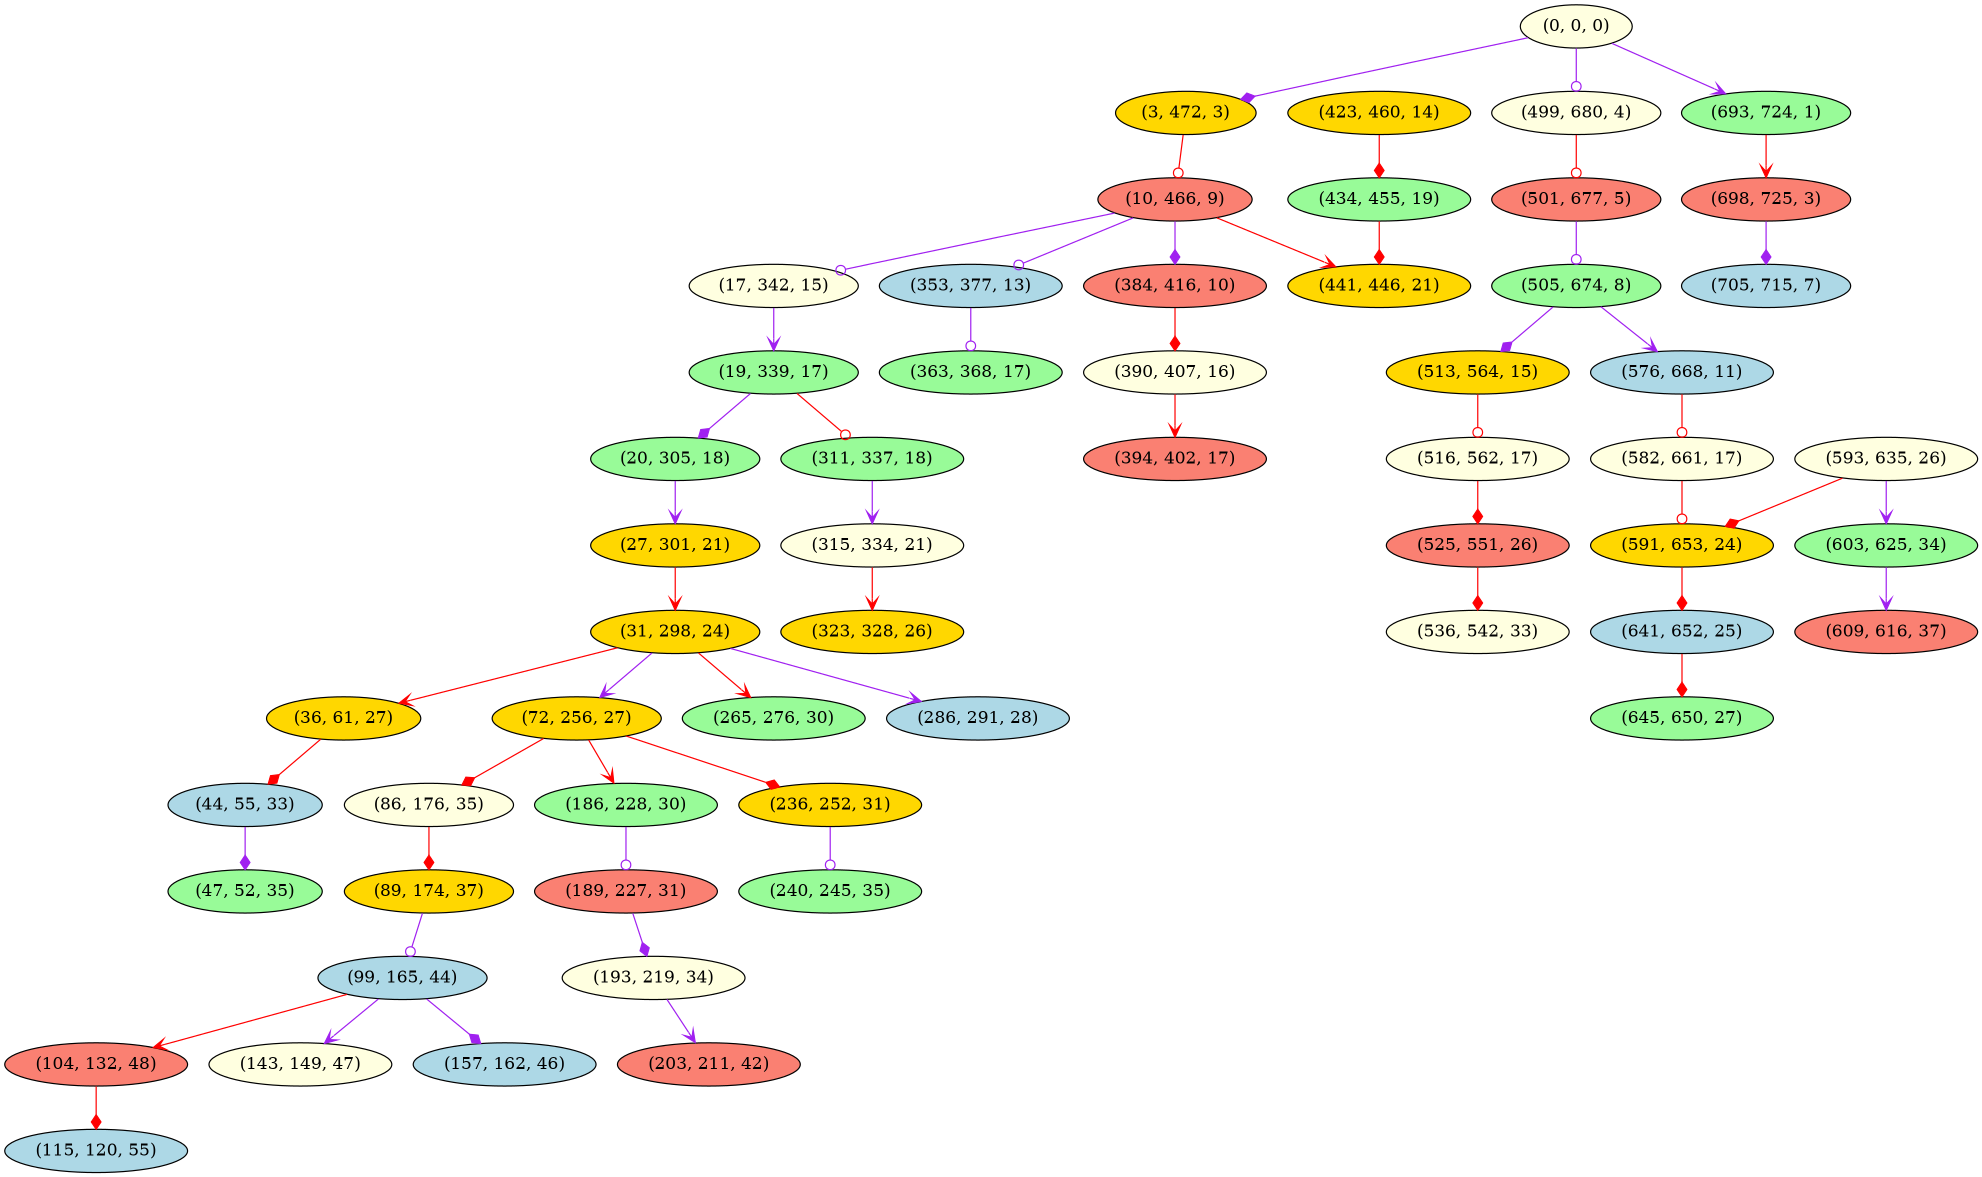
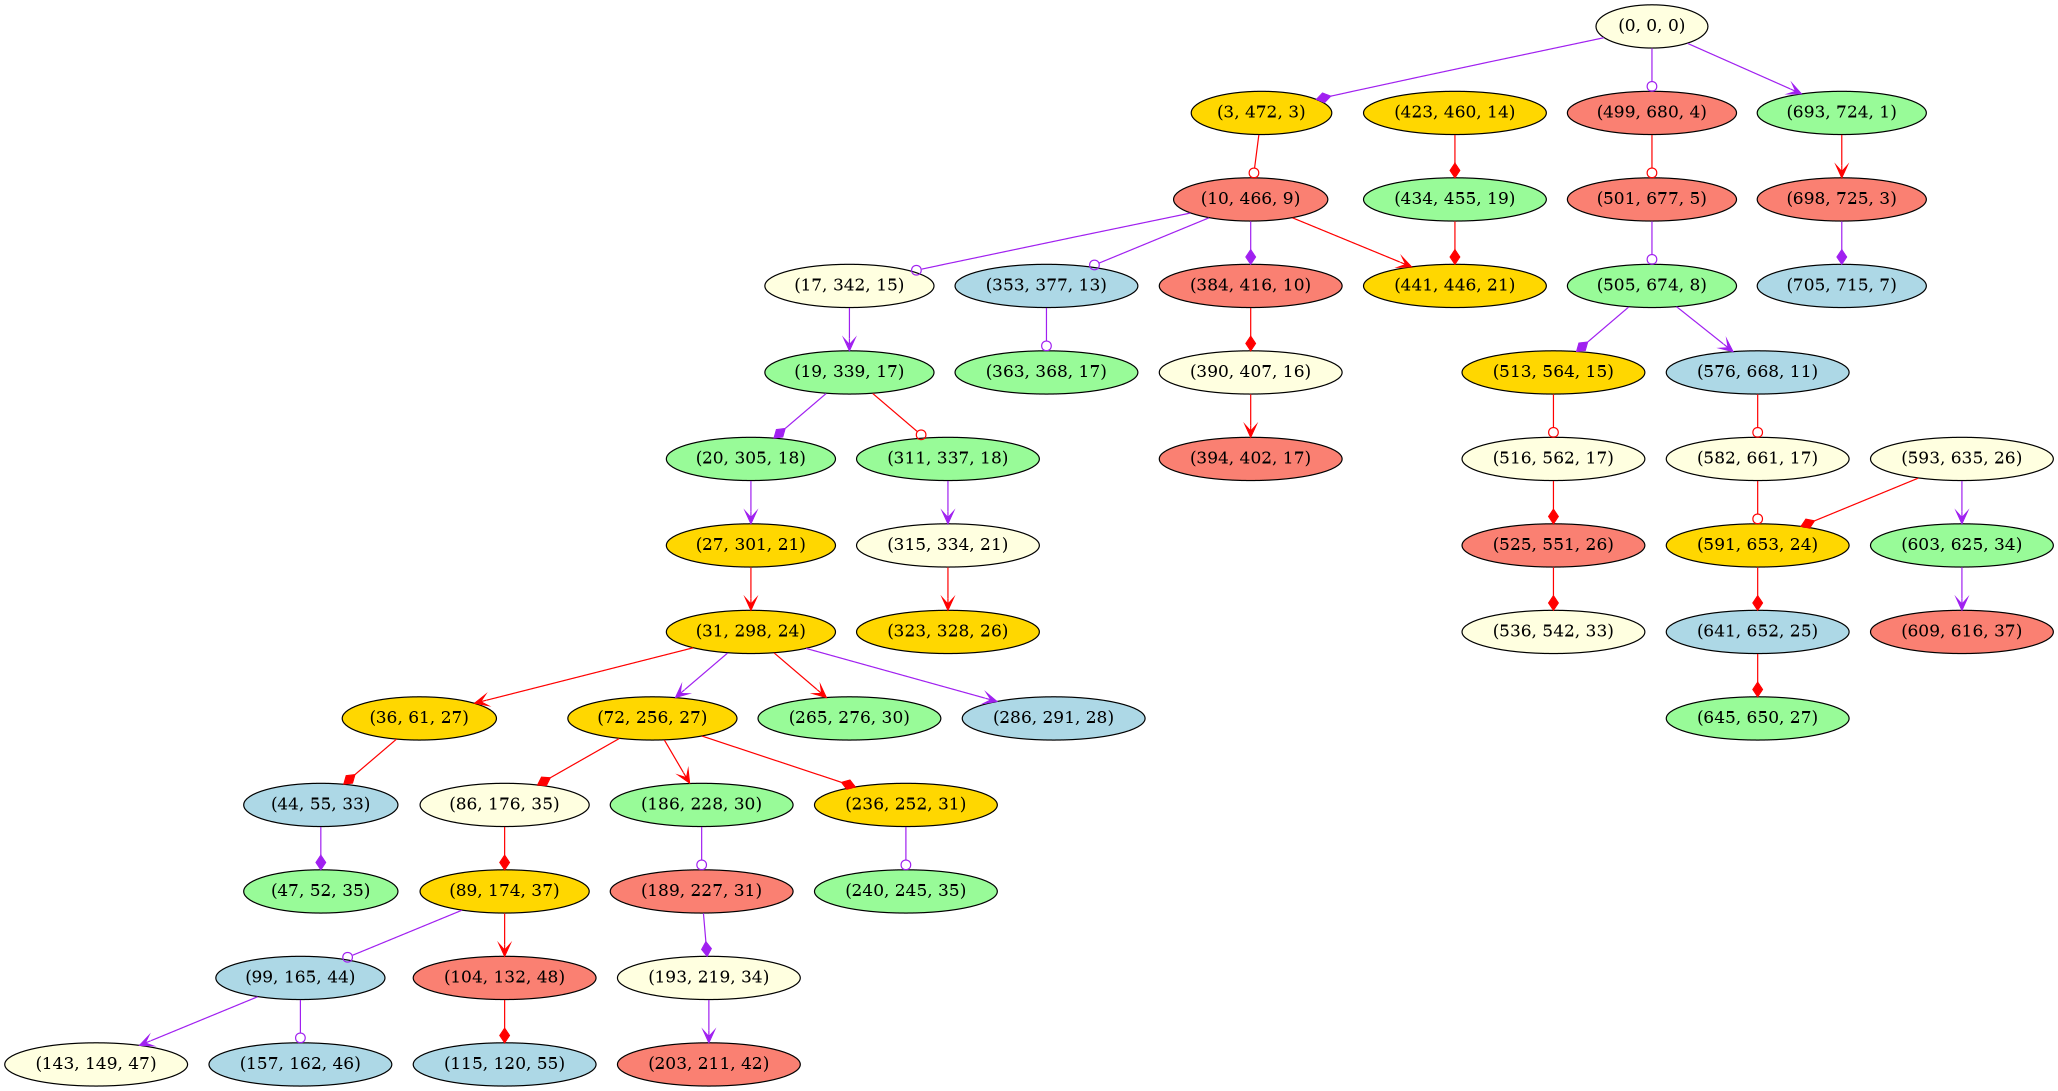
(1576, 113) -> (1652, 113)
(448, 1017) -> (300, 1016)
(256, 1019) -> (505, 929)
